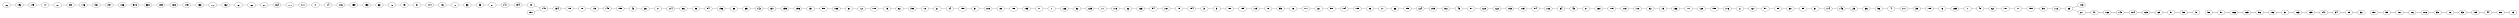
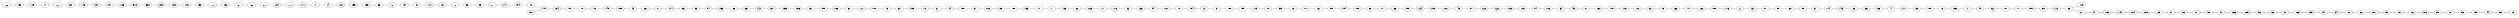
none -> (2202, 12)
none -> (2368, 12)
